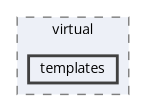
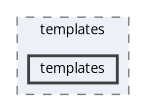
(73, 31) -> (73, 31)
